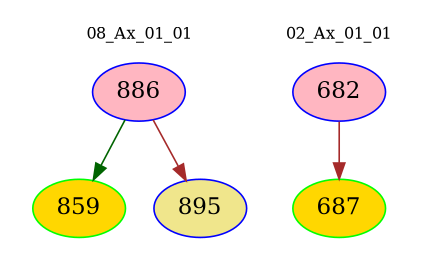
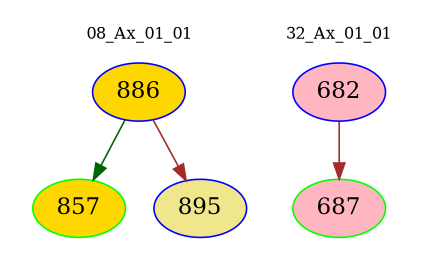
(339, 35) -> (339, 35)
(139, 92) -> (139, 92)
(79, 208) -> (79, 208)
(339, 208) -> (339, 208)
